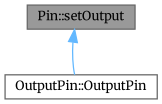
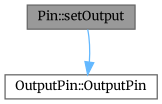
(73, 59) -> (90, 46)
